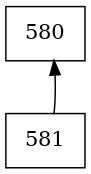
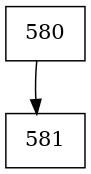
(55, 95) -> (36, 80)
